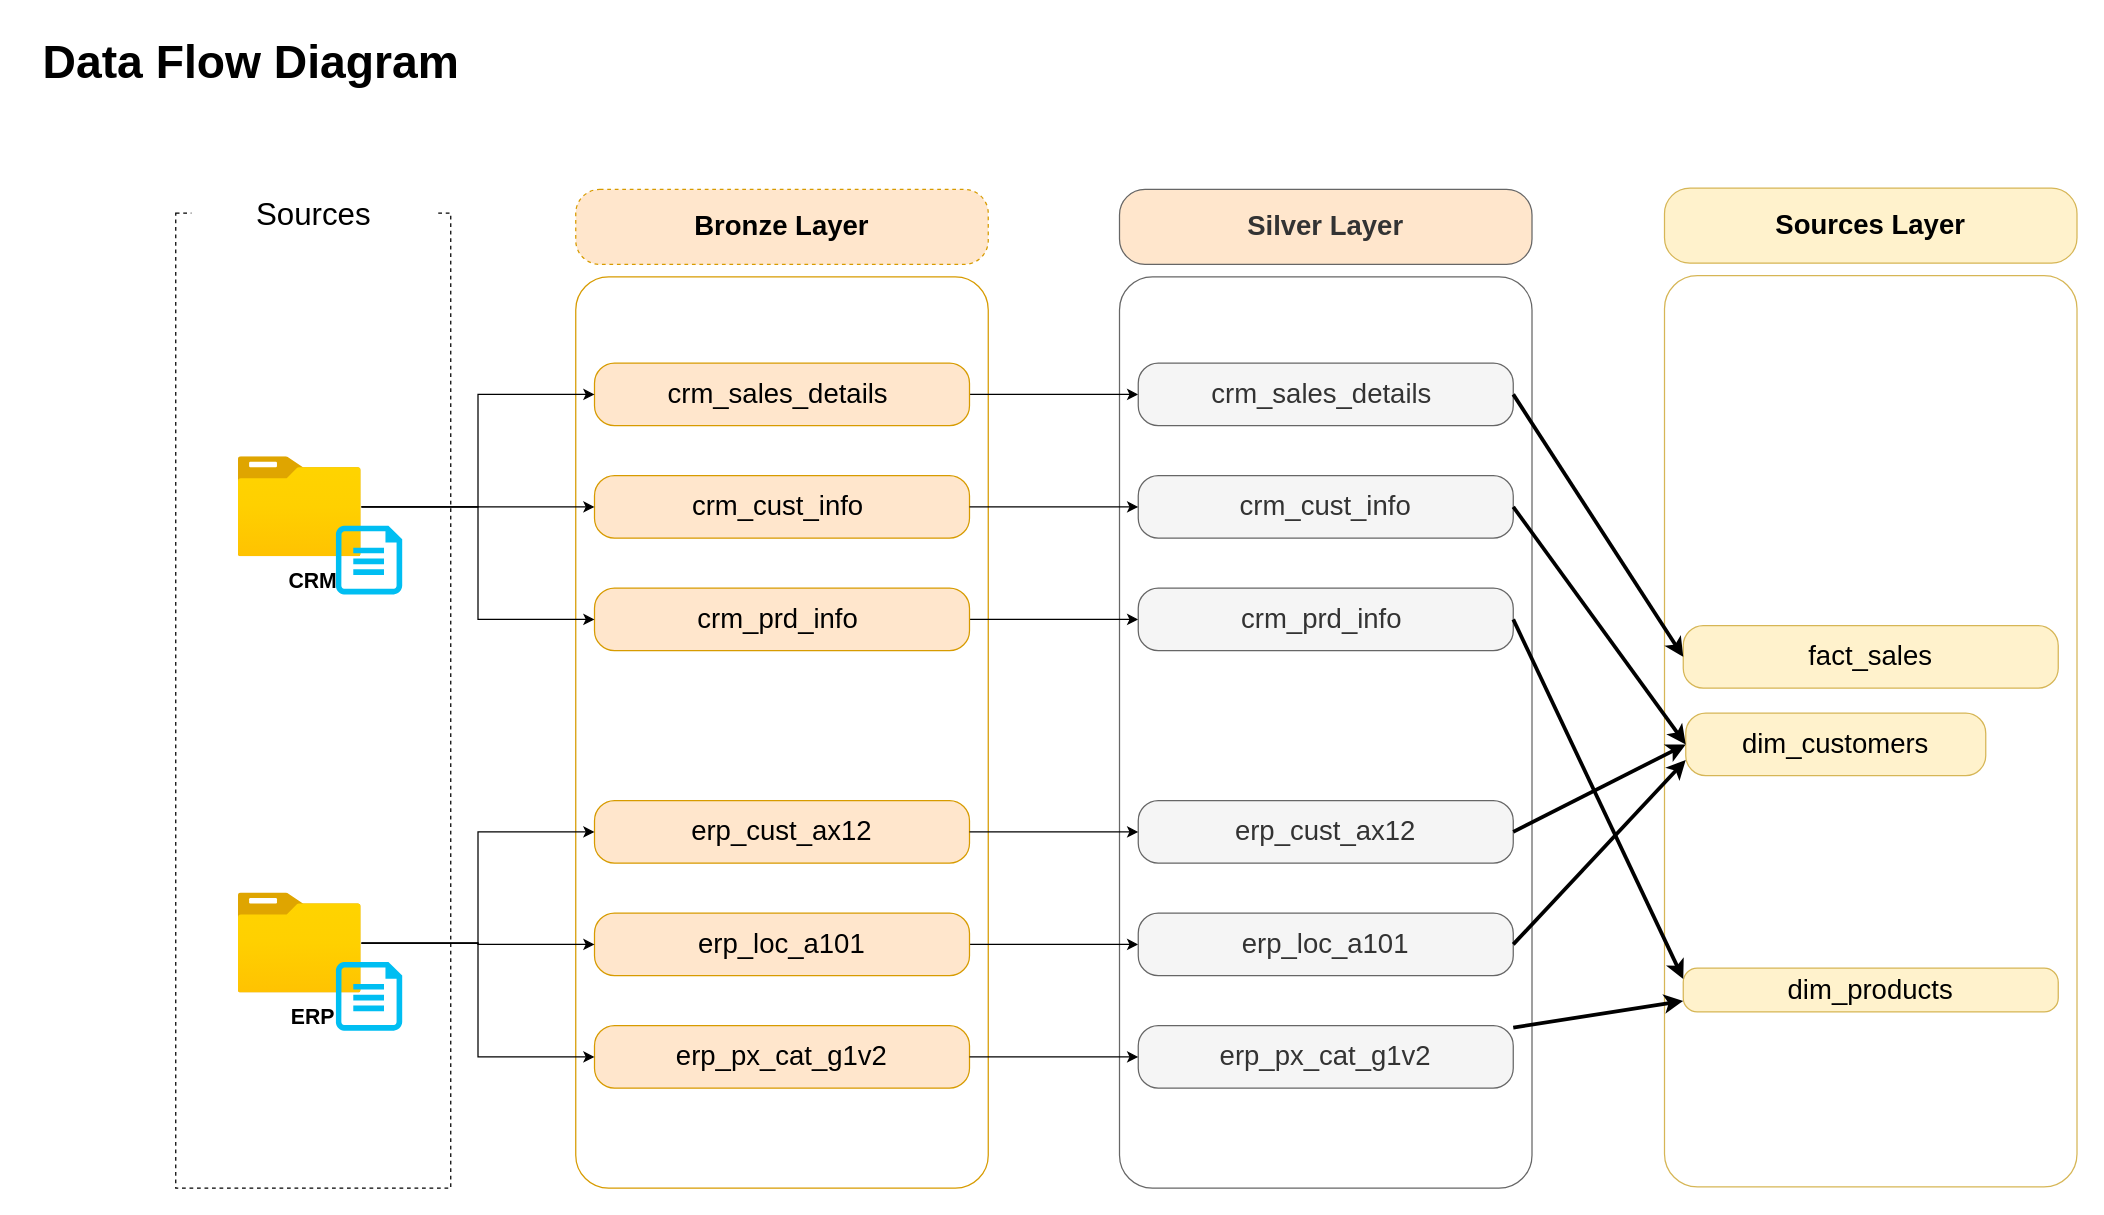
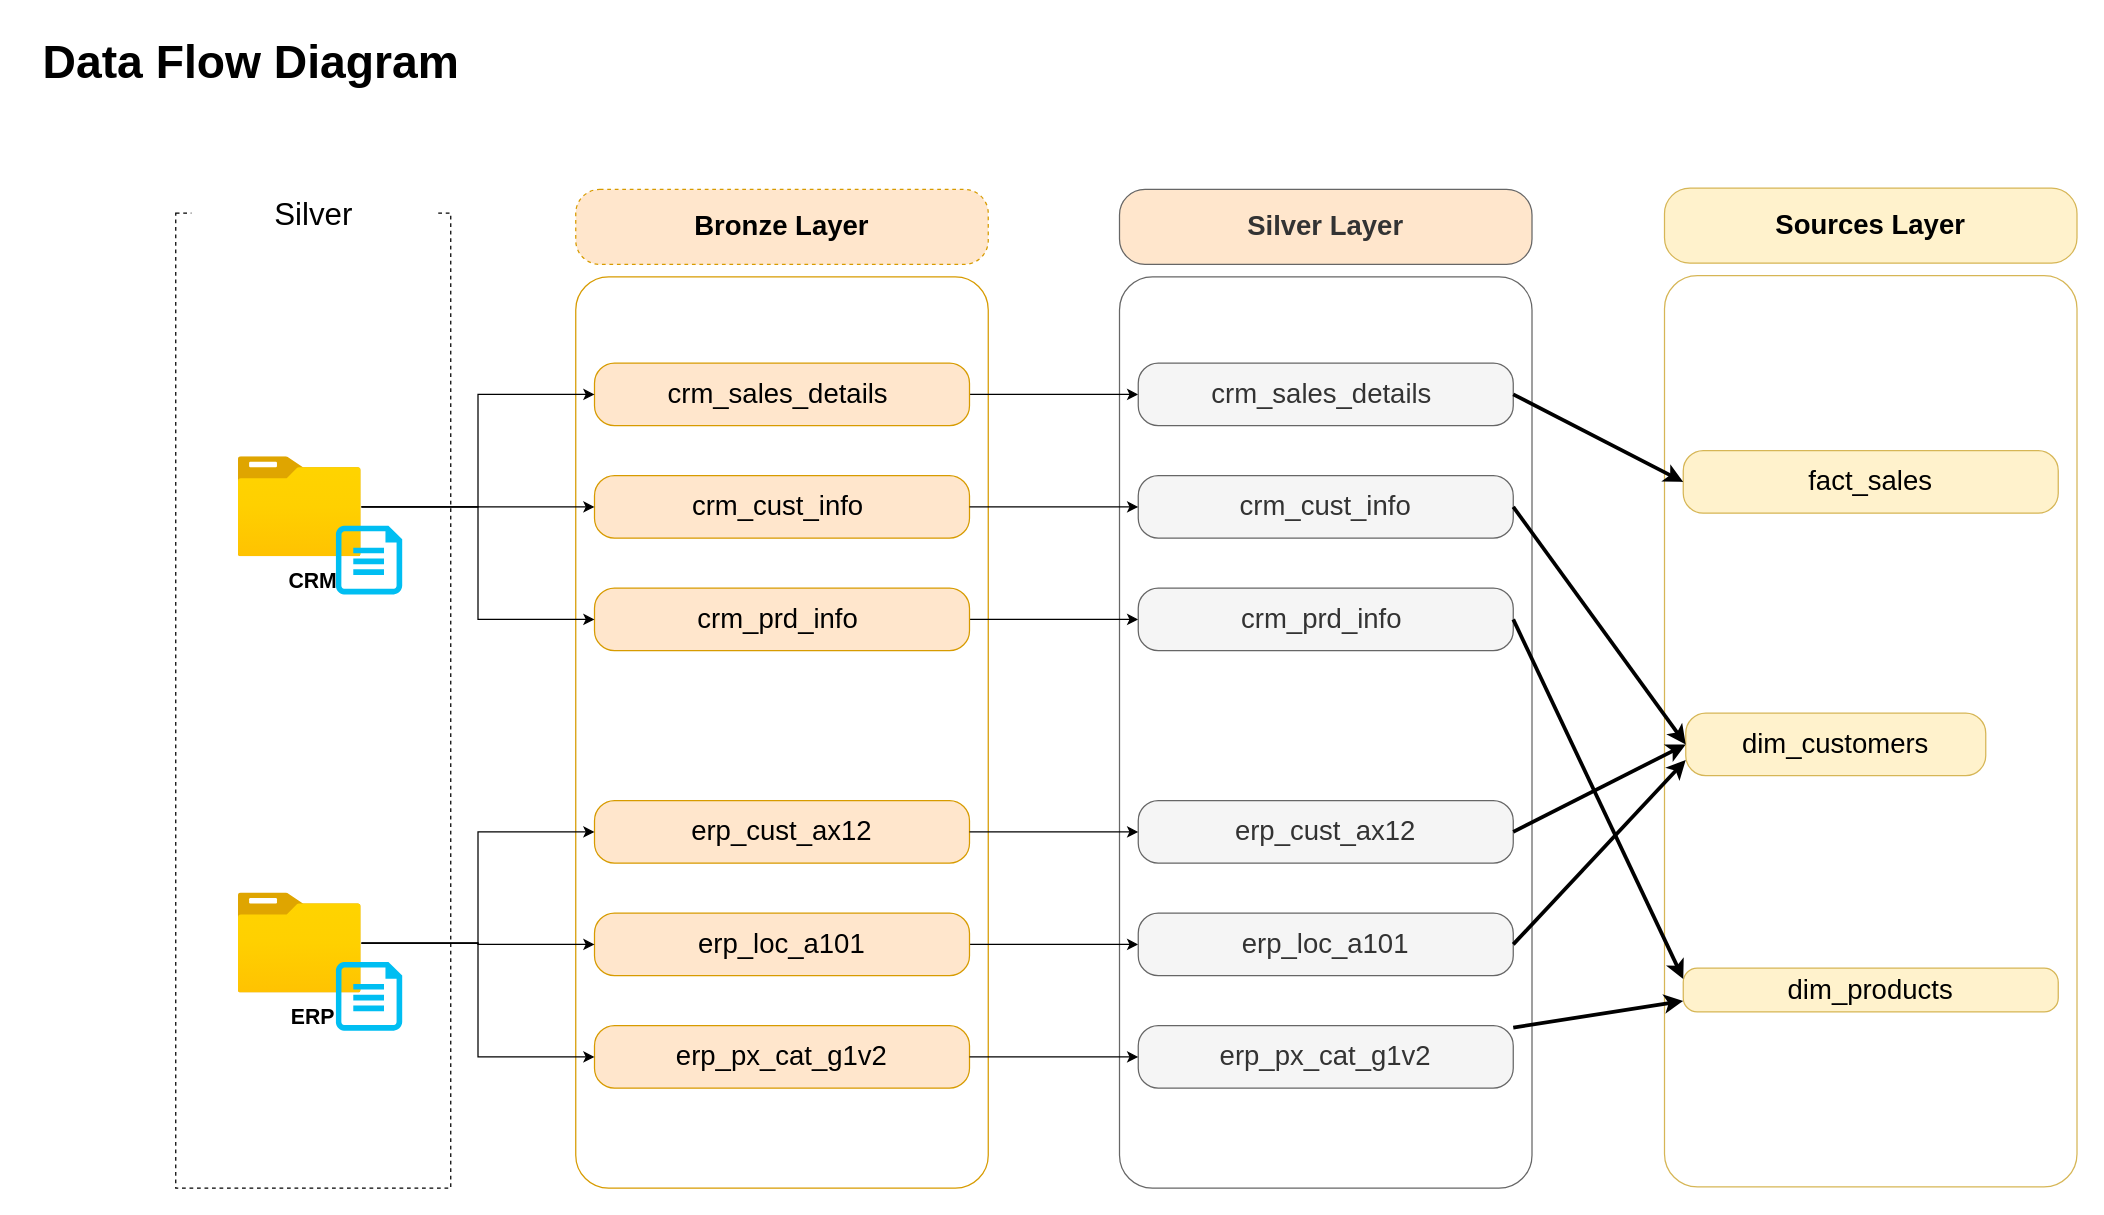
(314, 213) -> (314, 213)
(1871, 657) -> (1871, 482)
